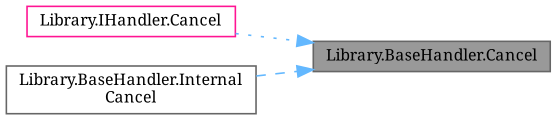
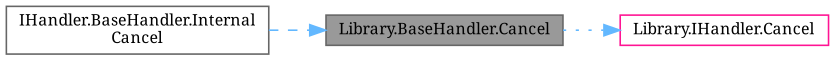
(266, 37) -> (583, 30)
(131, 90) -> (138, 30)
